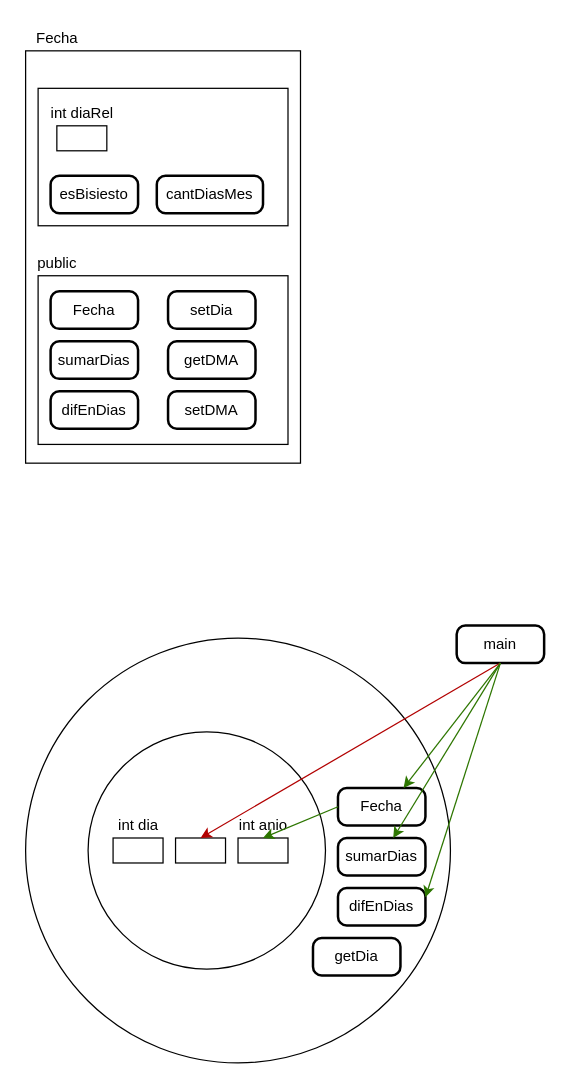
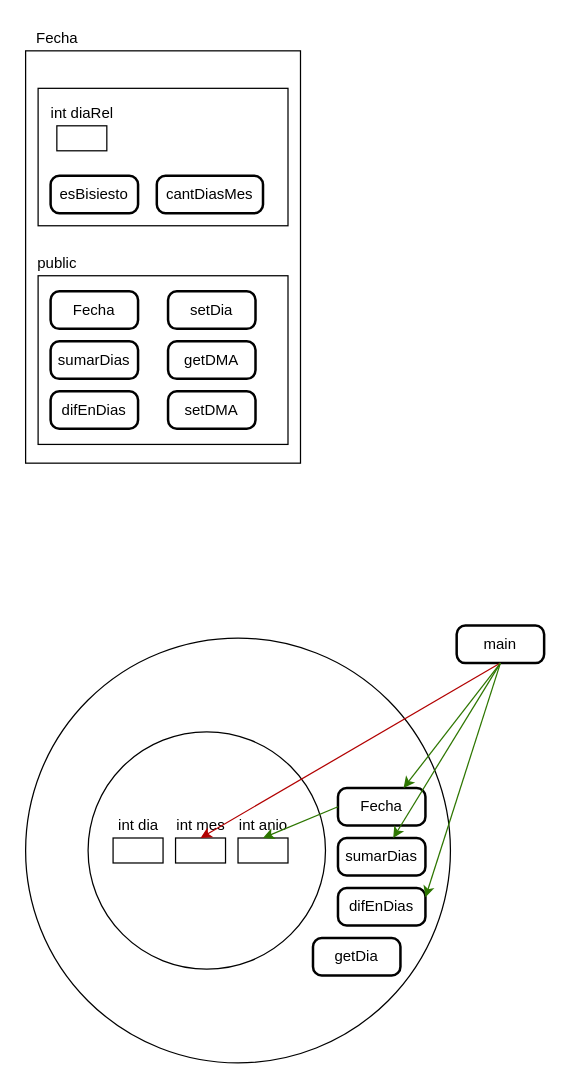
none -> (201, 826)
